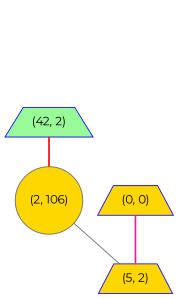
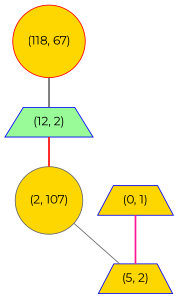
none -> (49, 41)
(49, 122) -> (49, 122)
(49, 200) -> (49, 200)
(135, 200) -> (135, 200)
